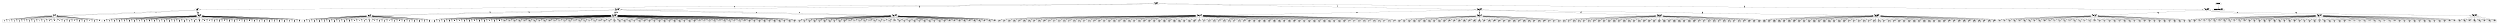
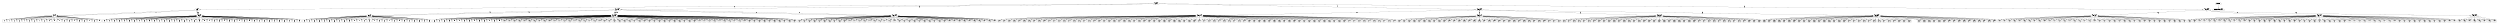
(1581, 13) -> (1581, 13)
(1914, 21) -> none
